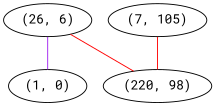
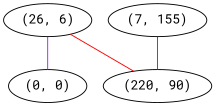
(158, 20) -> (158, 20)
(48, 86) -> (48, 86)
(158, 86) -> (158, 86)
